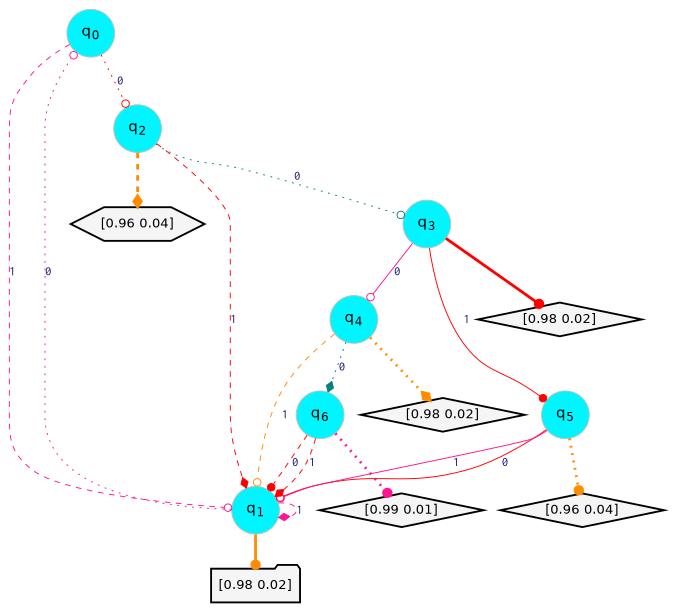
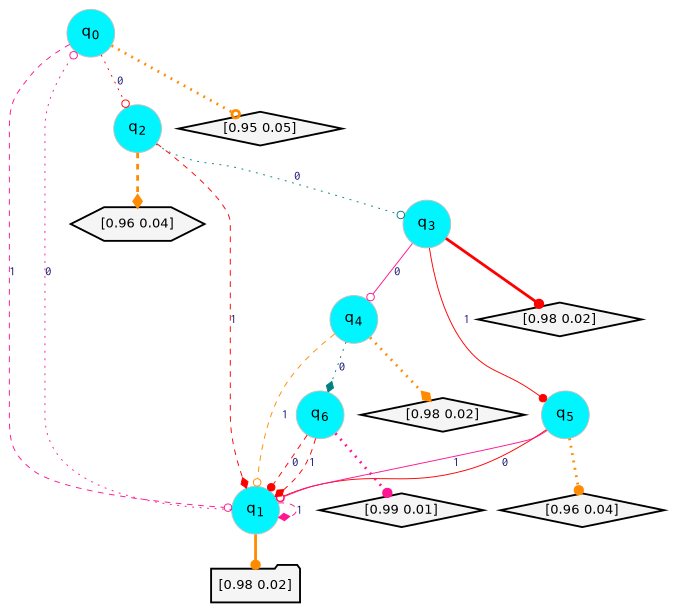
none -> (260, 129)
